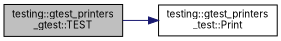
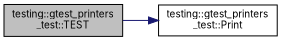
(63, 20) -> (63, 20)
